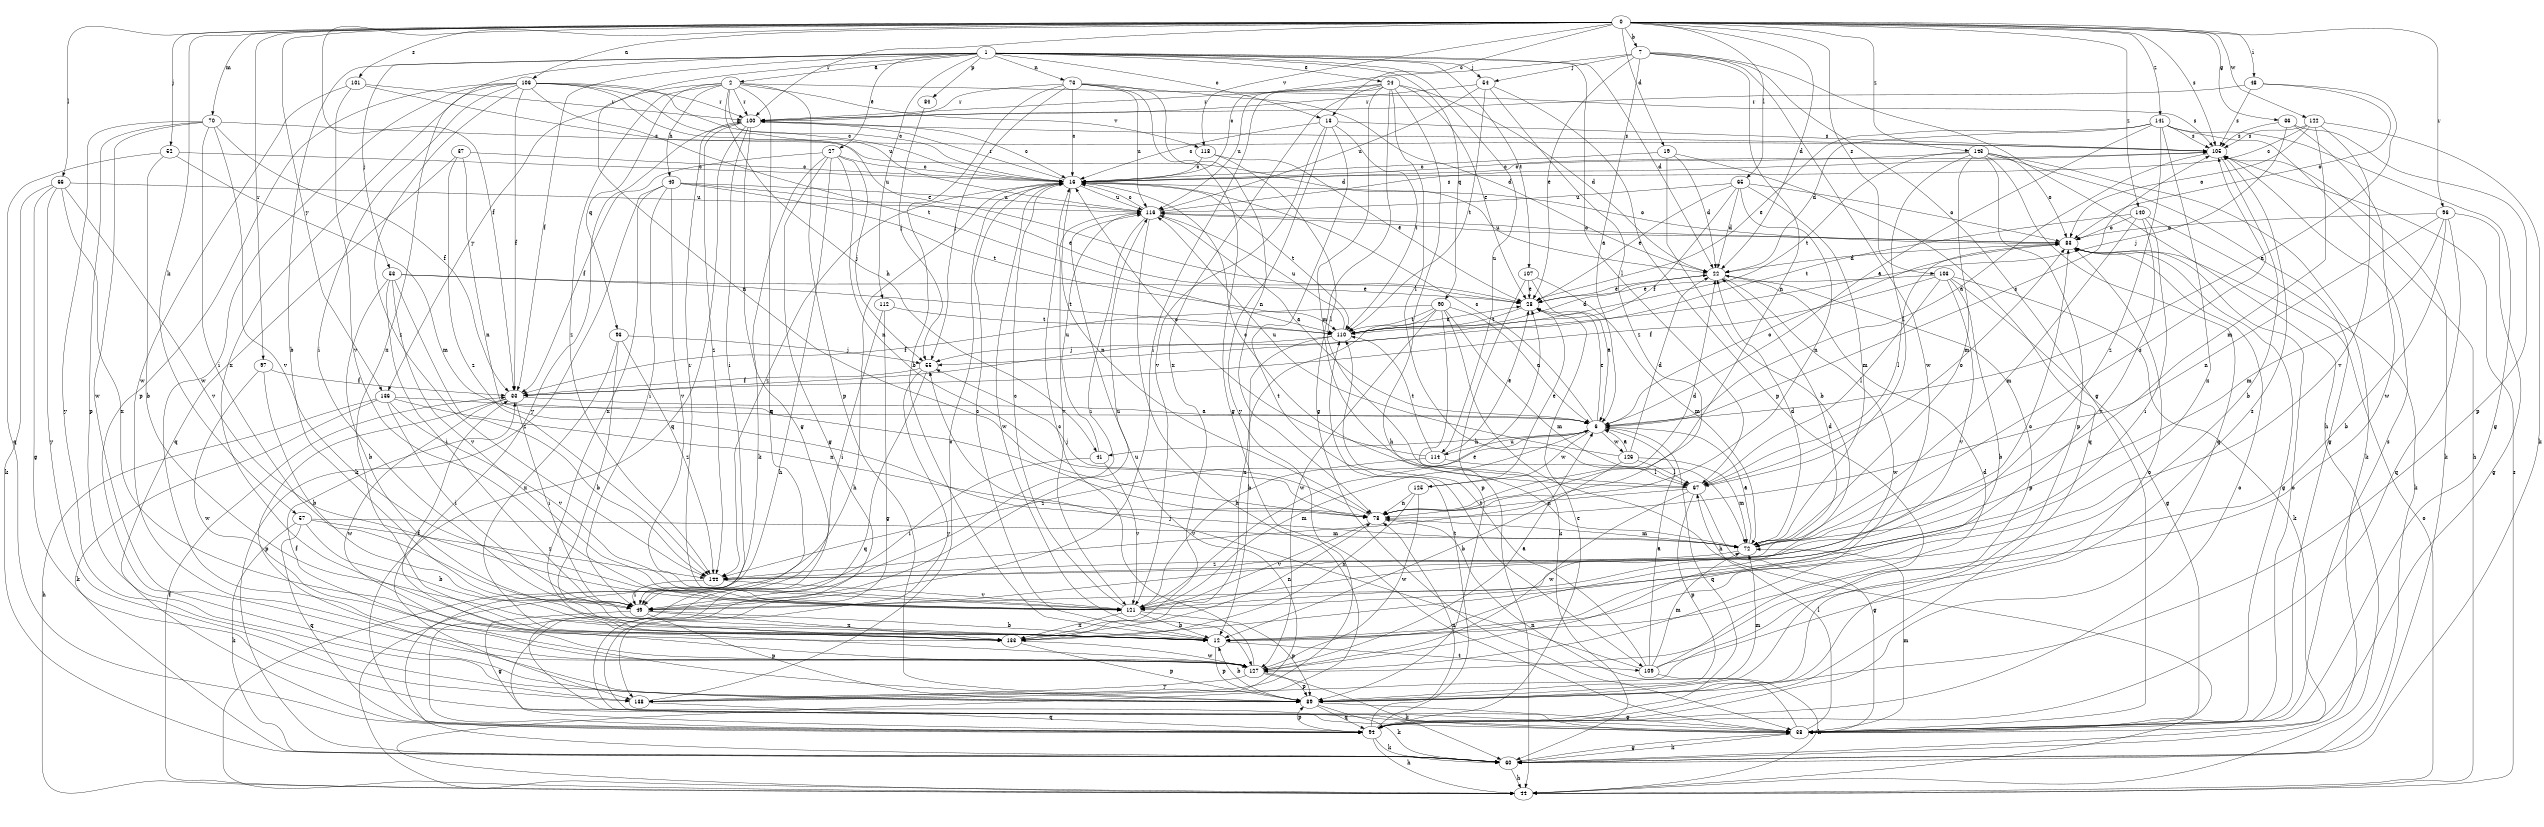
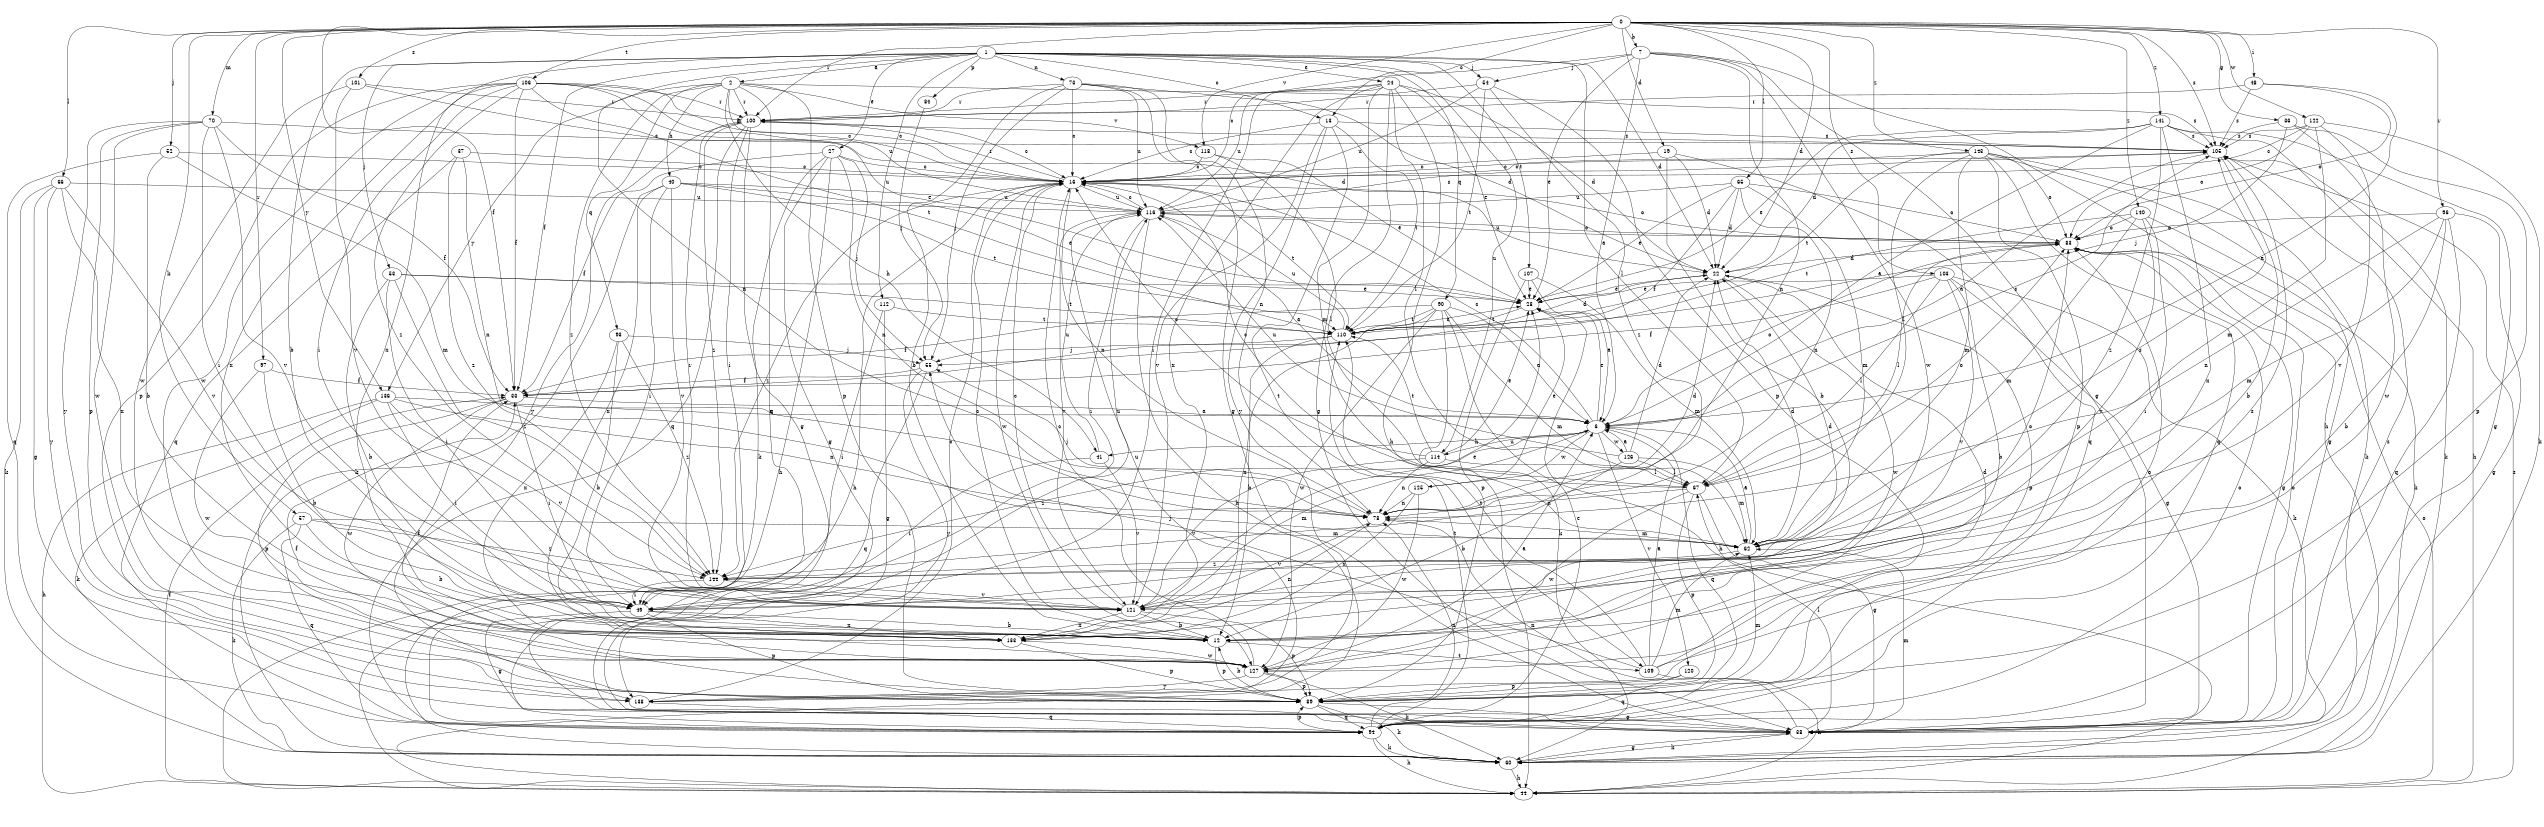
(627, 53) -> (627, 53)
none -> (1401, 482)
(1747, 549) -> (1747, 549)
(617, 562) -> none
none -> (1689, 672)
